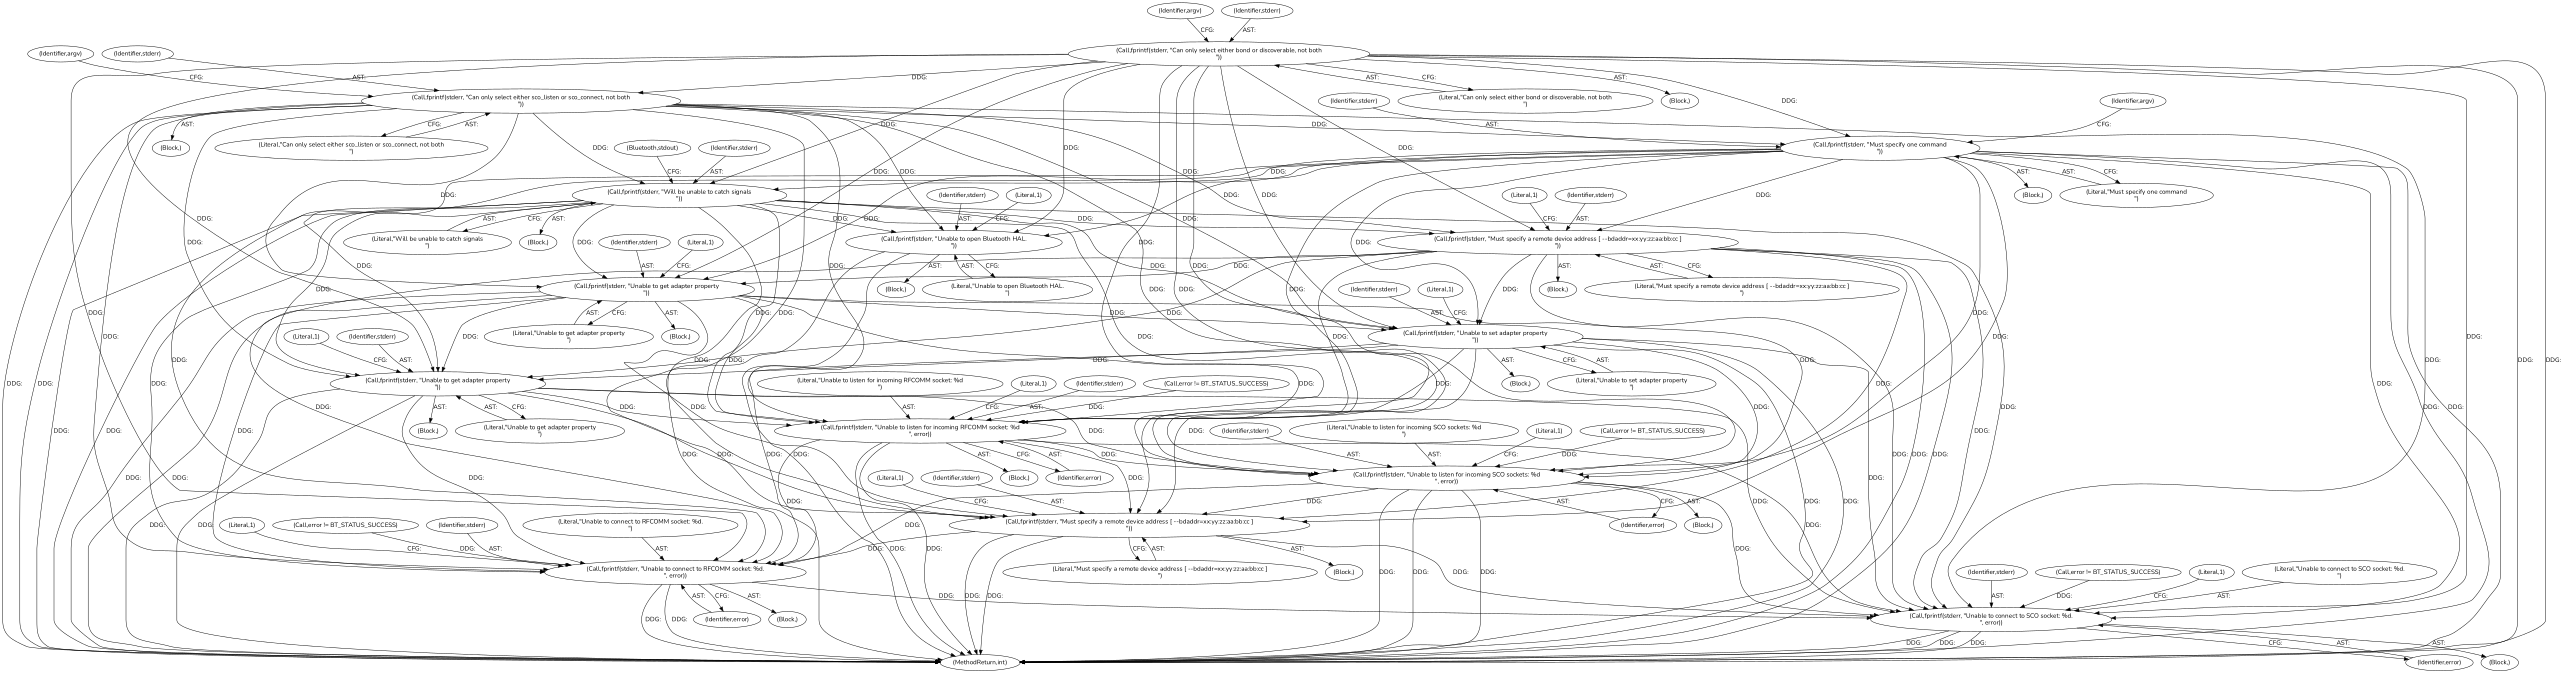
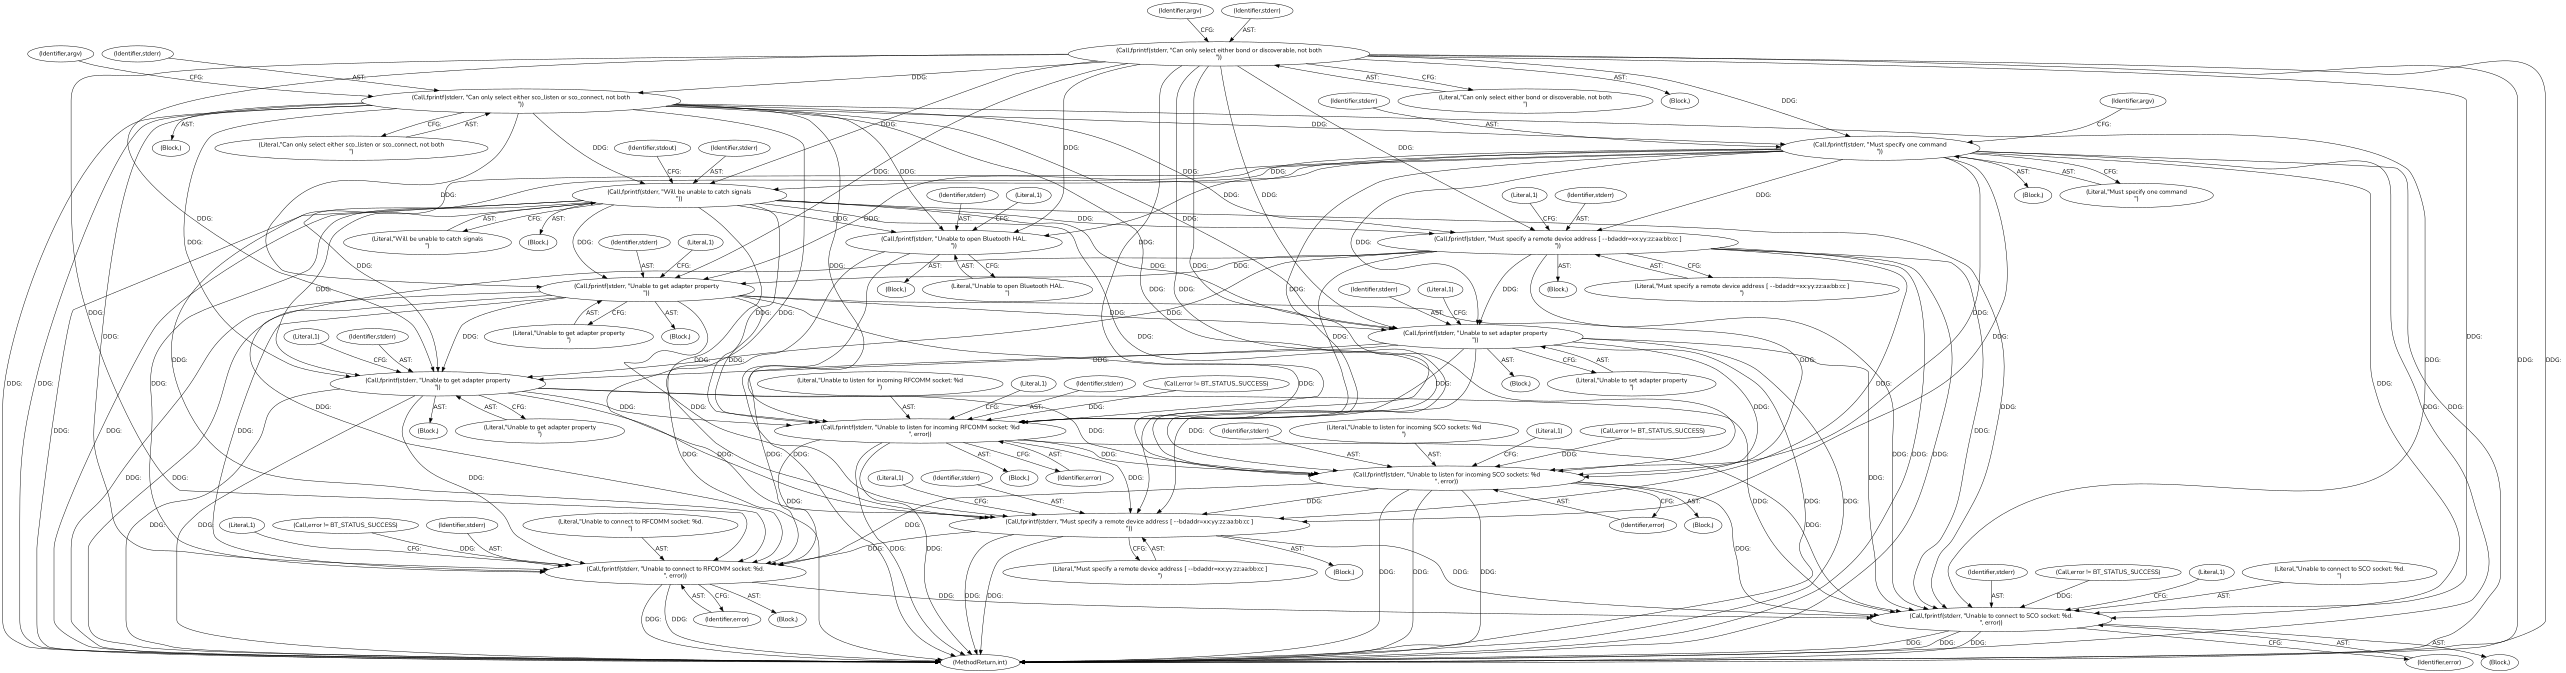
(652, 148) -> (652, 148)
